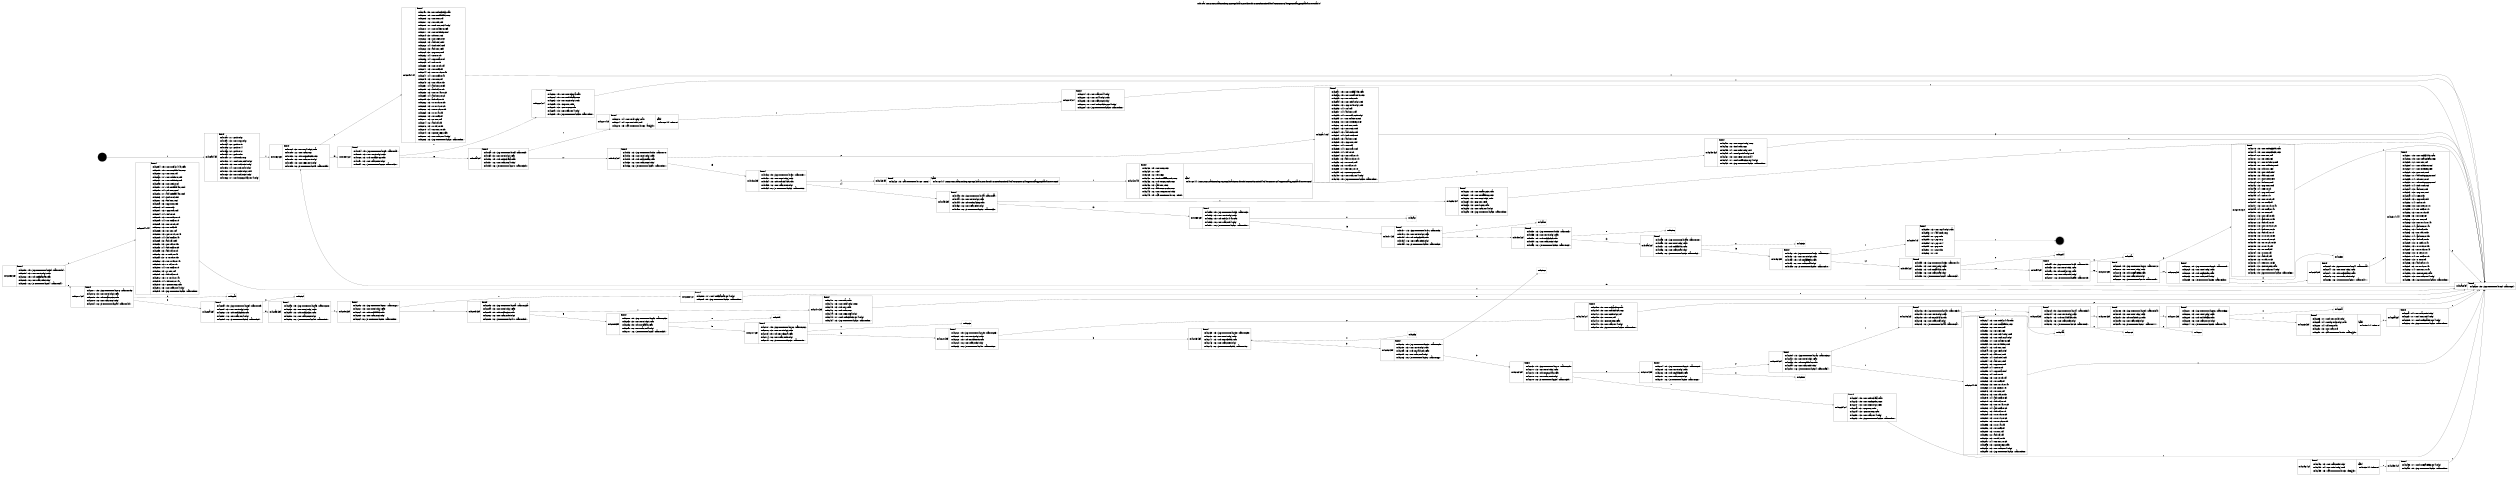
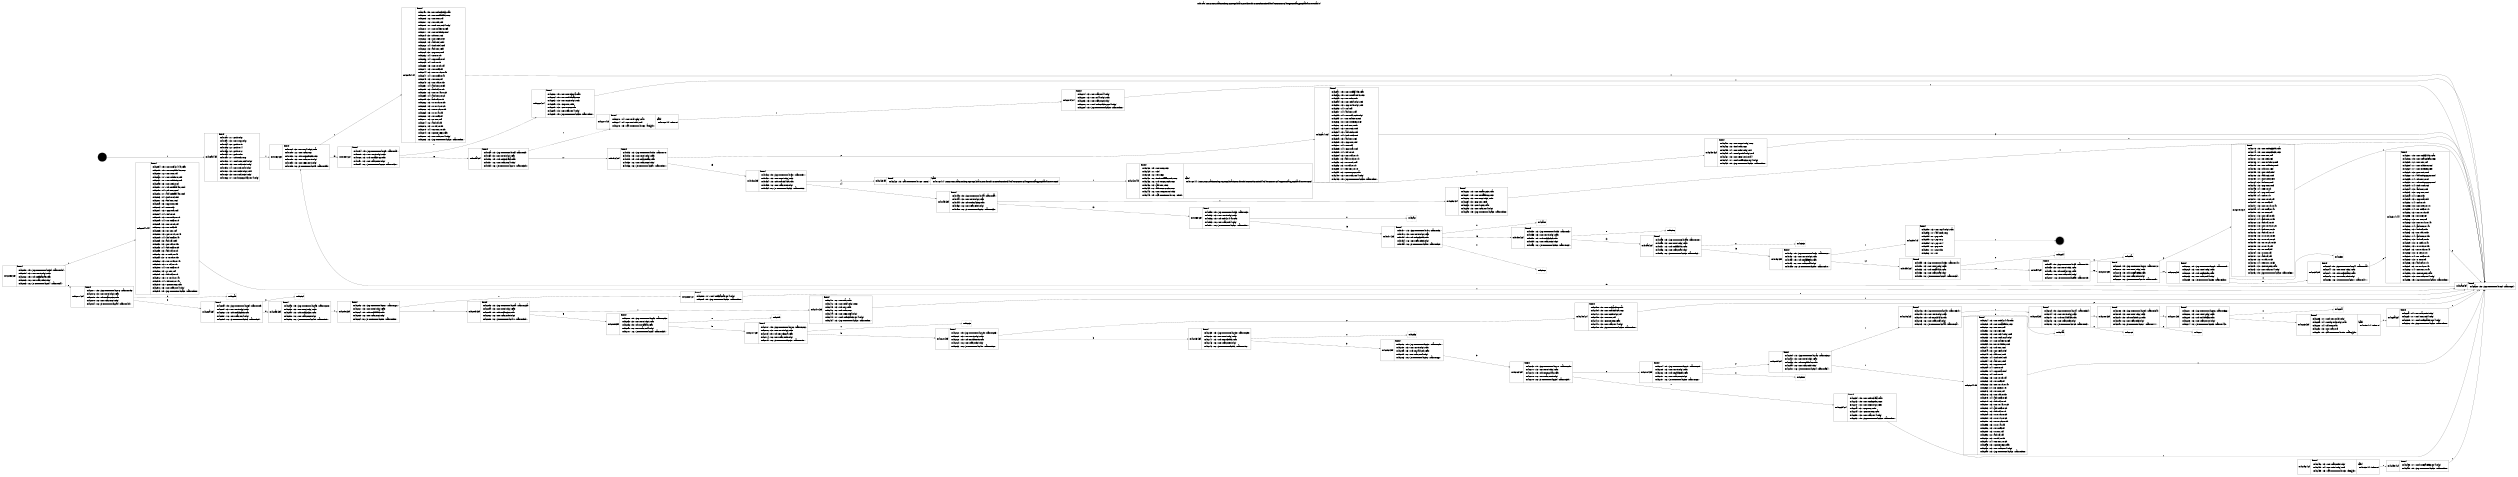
(1491, 309) -> (1489, 257)
(1330, 341) -> (1328, 337)
